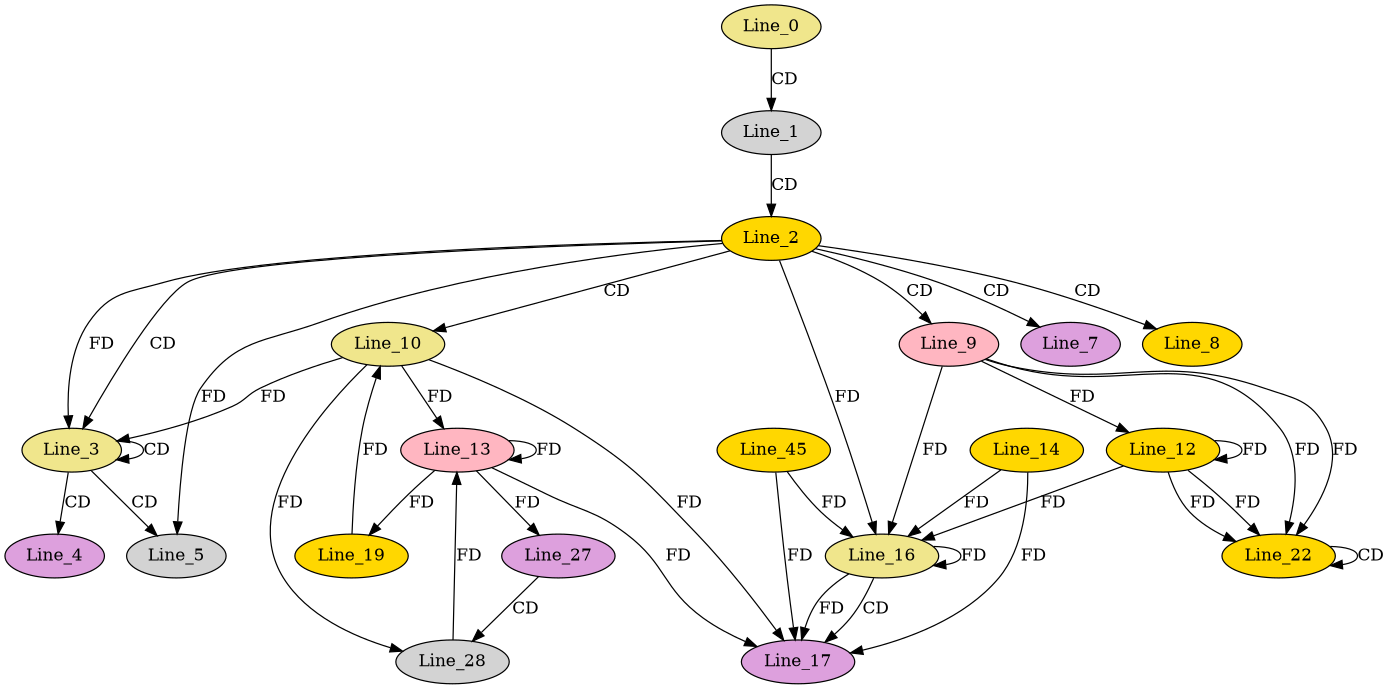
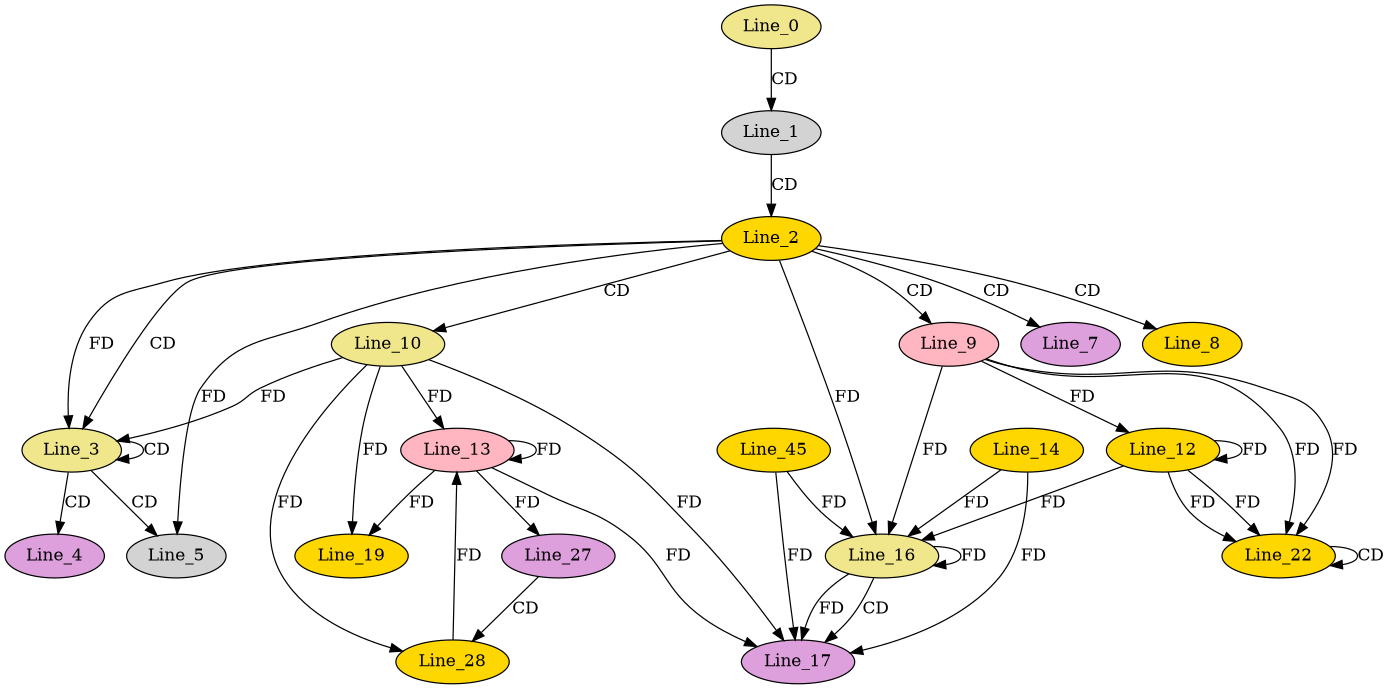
(358, 455) -> (360, 443)
(453, 662) -> (453, 662)
